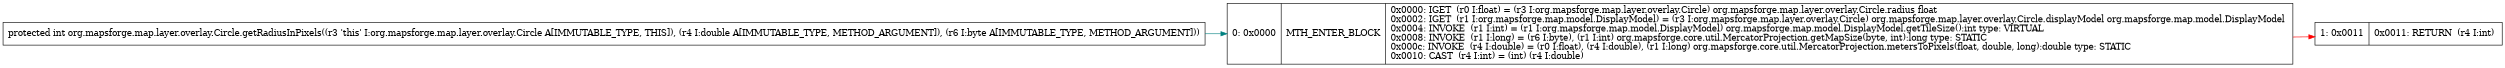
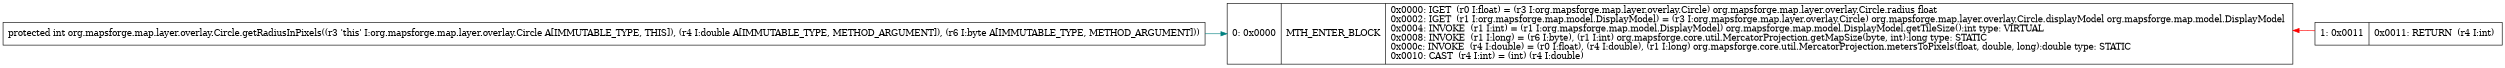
(2301, 37) -> (2307, 31)
